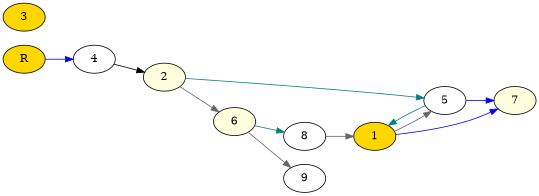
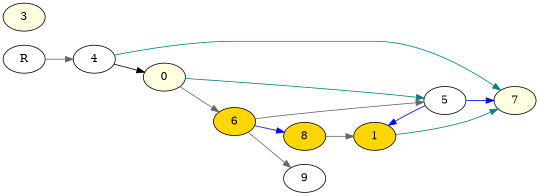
(24, 17) -> (24, 17)
none -> (309, 41)
(24, 59) -> (24, 59)
(55, 59) -> (55, 59)
(164, 77) -> (164, 77)
(410, 113) -> (410, 113)
(235, 122) -> (235, 122)
(410, 124) -> (336, 110)
(444, 127) -> (444, 127)
(266, 128) -> (266, 128)
(305, 136) -> (305, 136)
